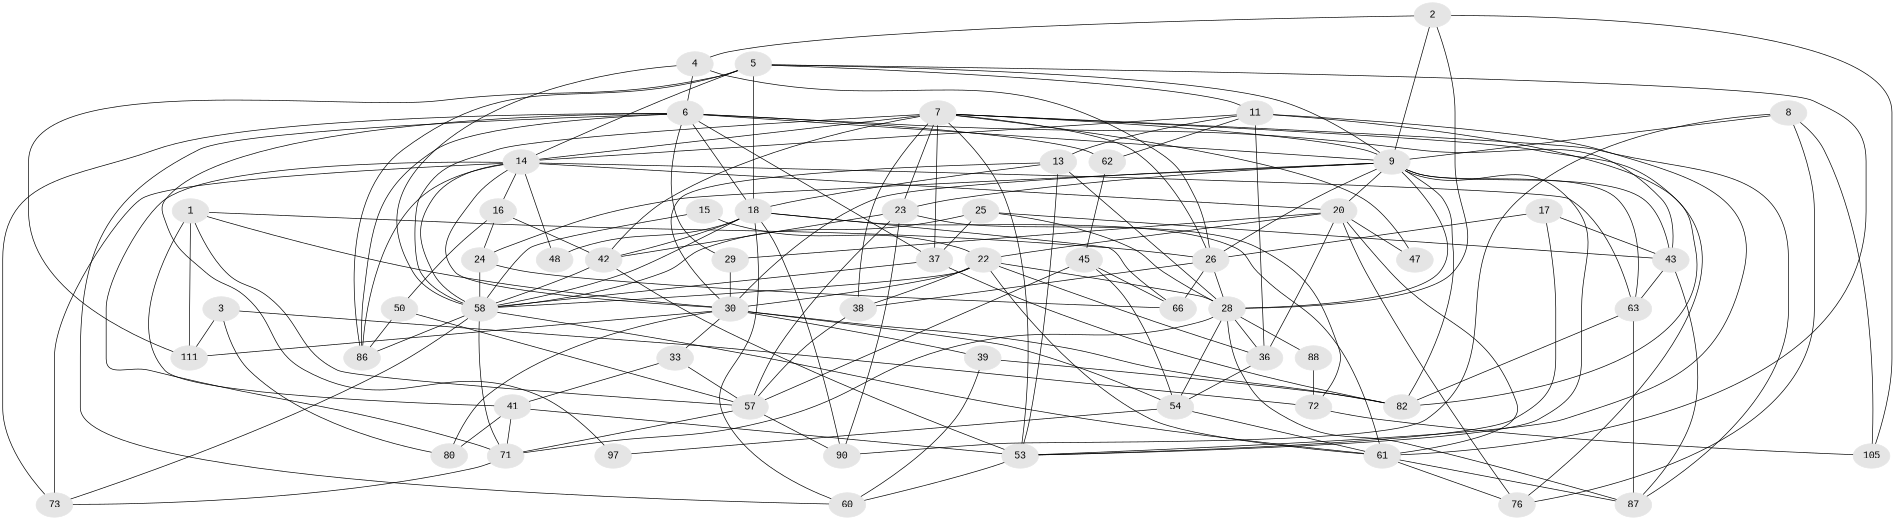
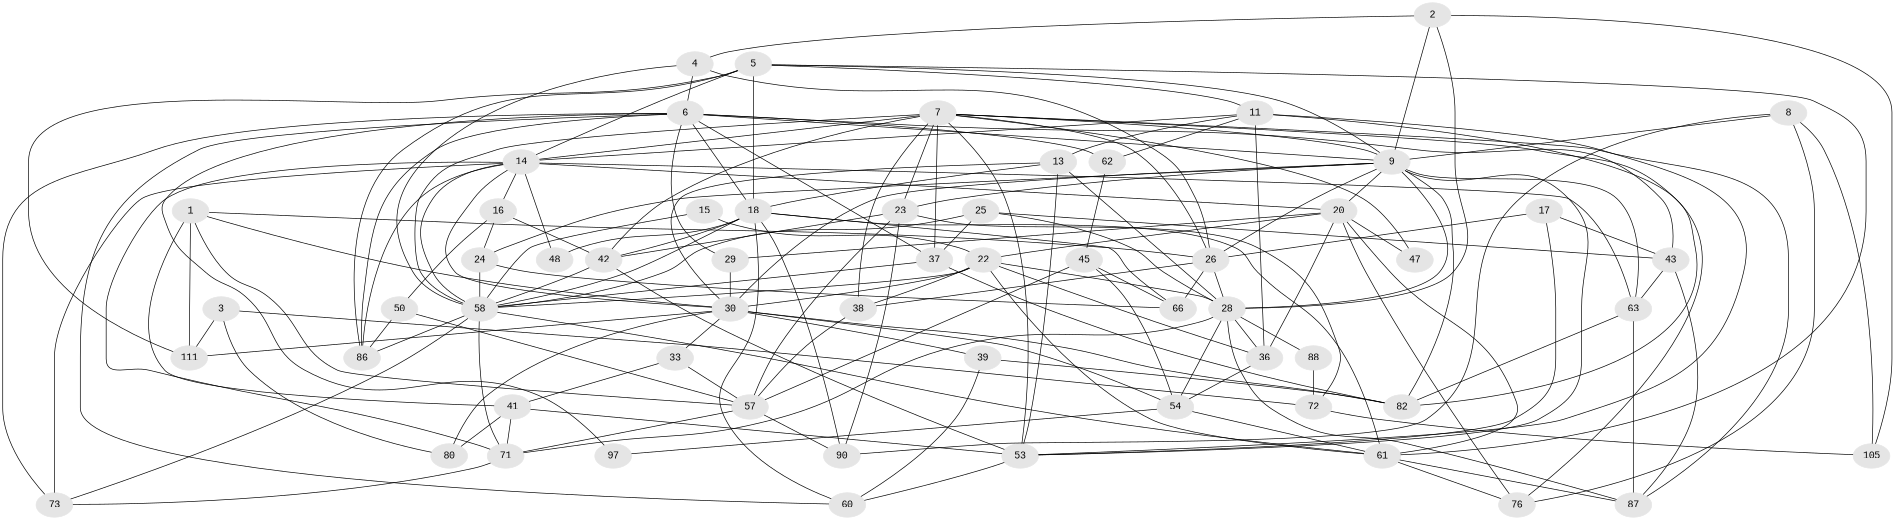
(1605, 186) -> none
